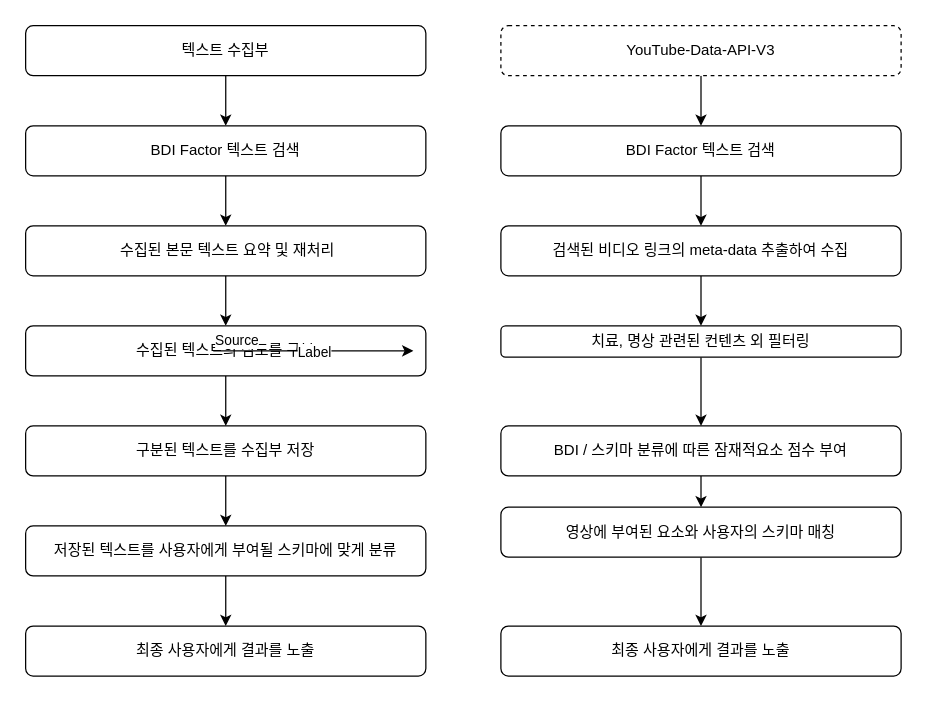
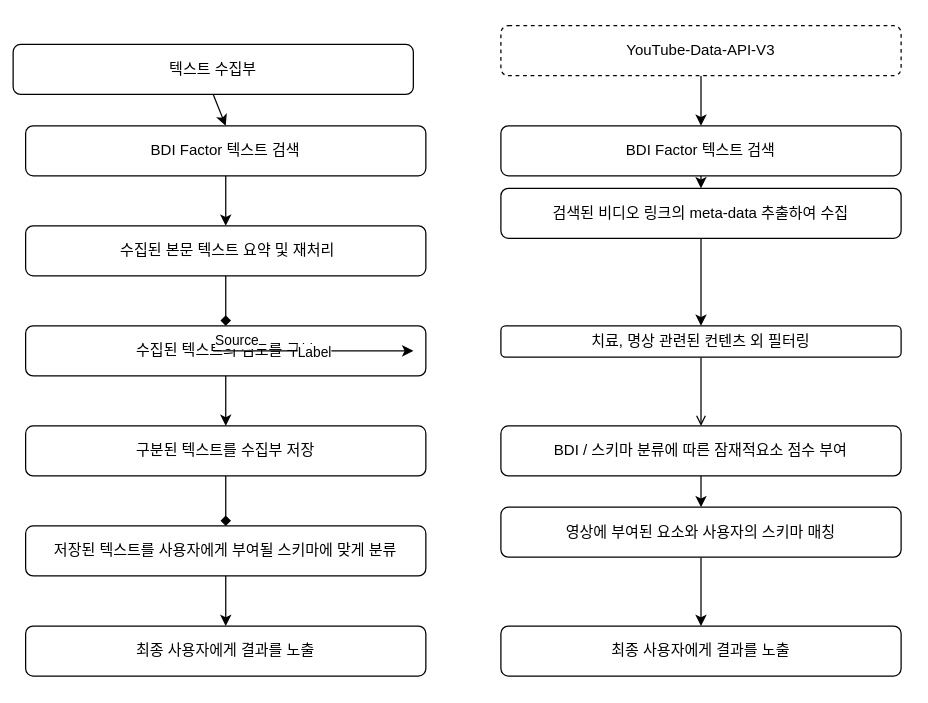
(226, 51) -> (213, 69)
(701, 251) -> (701, 213)
(226, 316) -> (226, 315)
(701, 416) -> (701, 417)
(226, 516) -> (226, 515)
